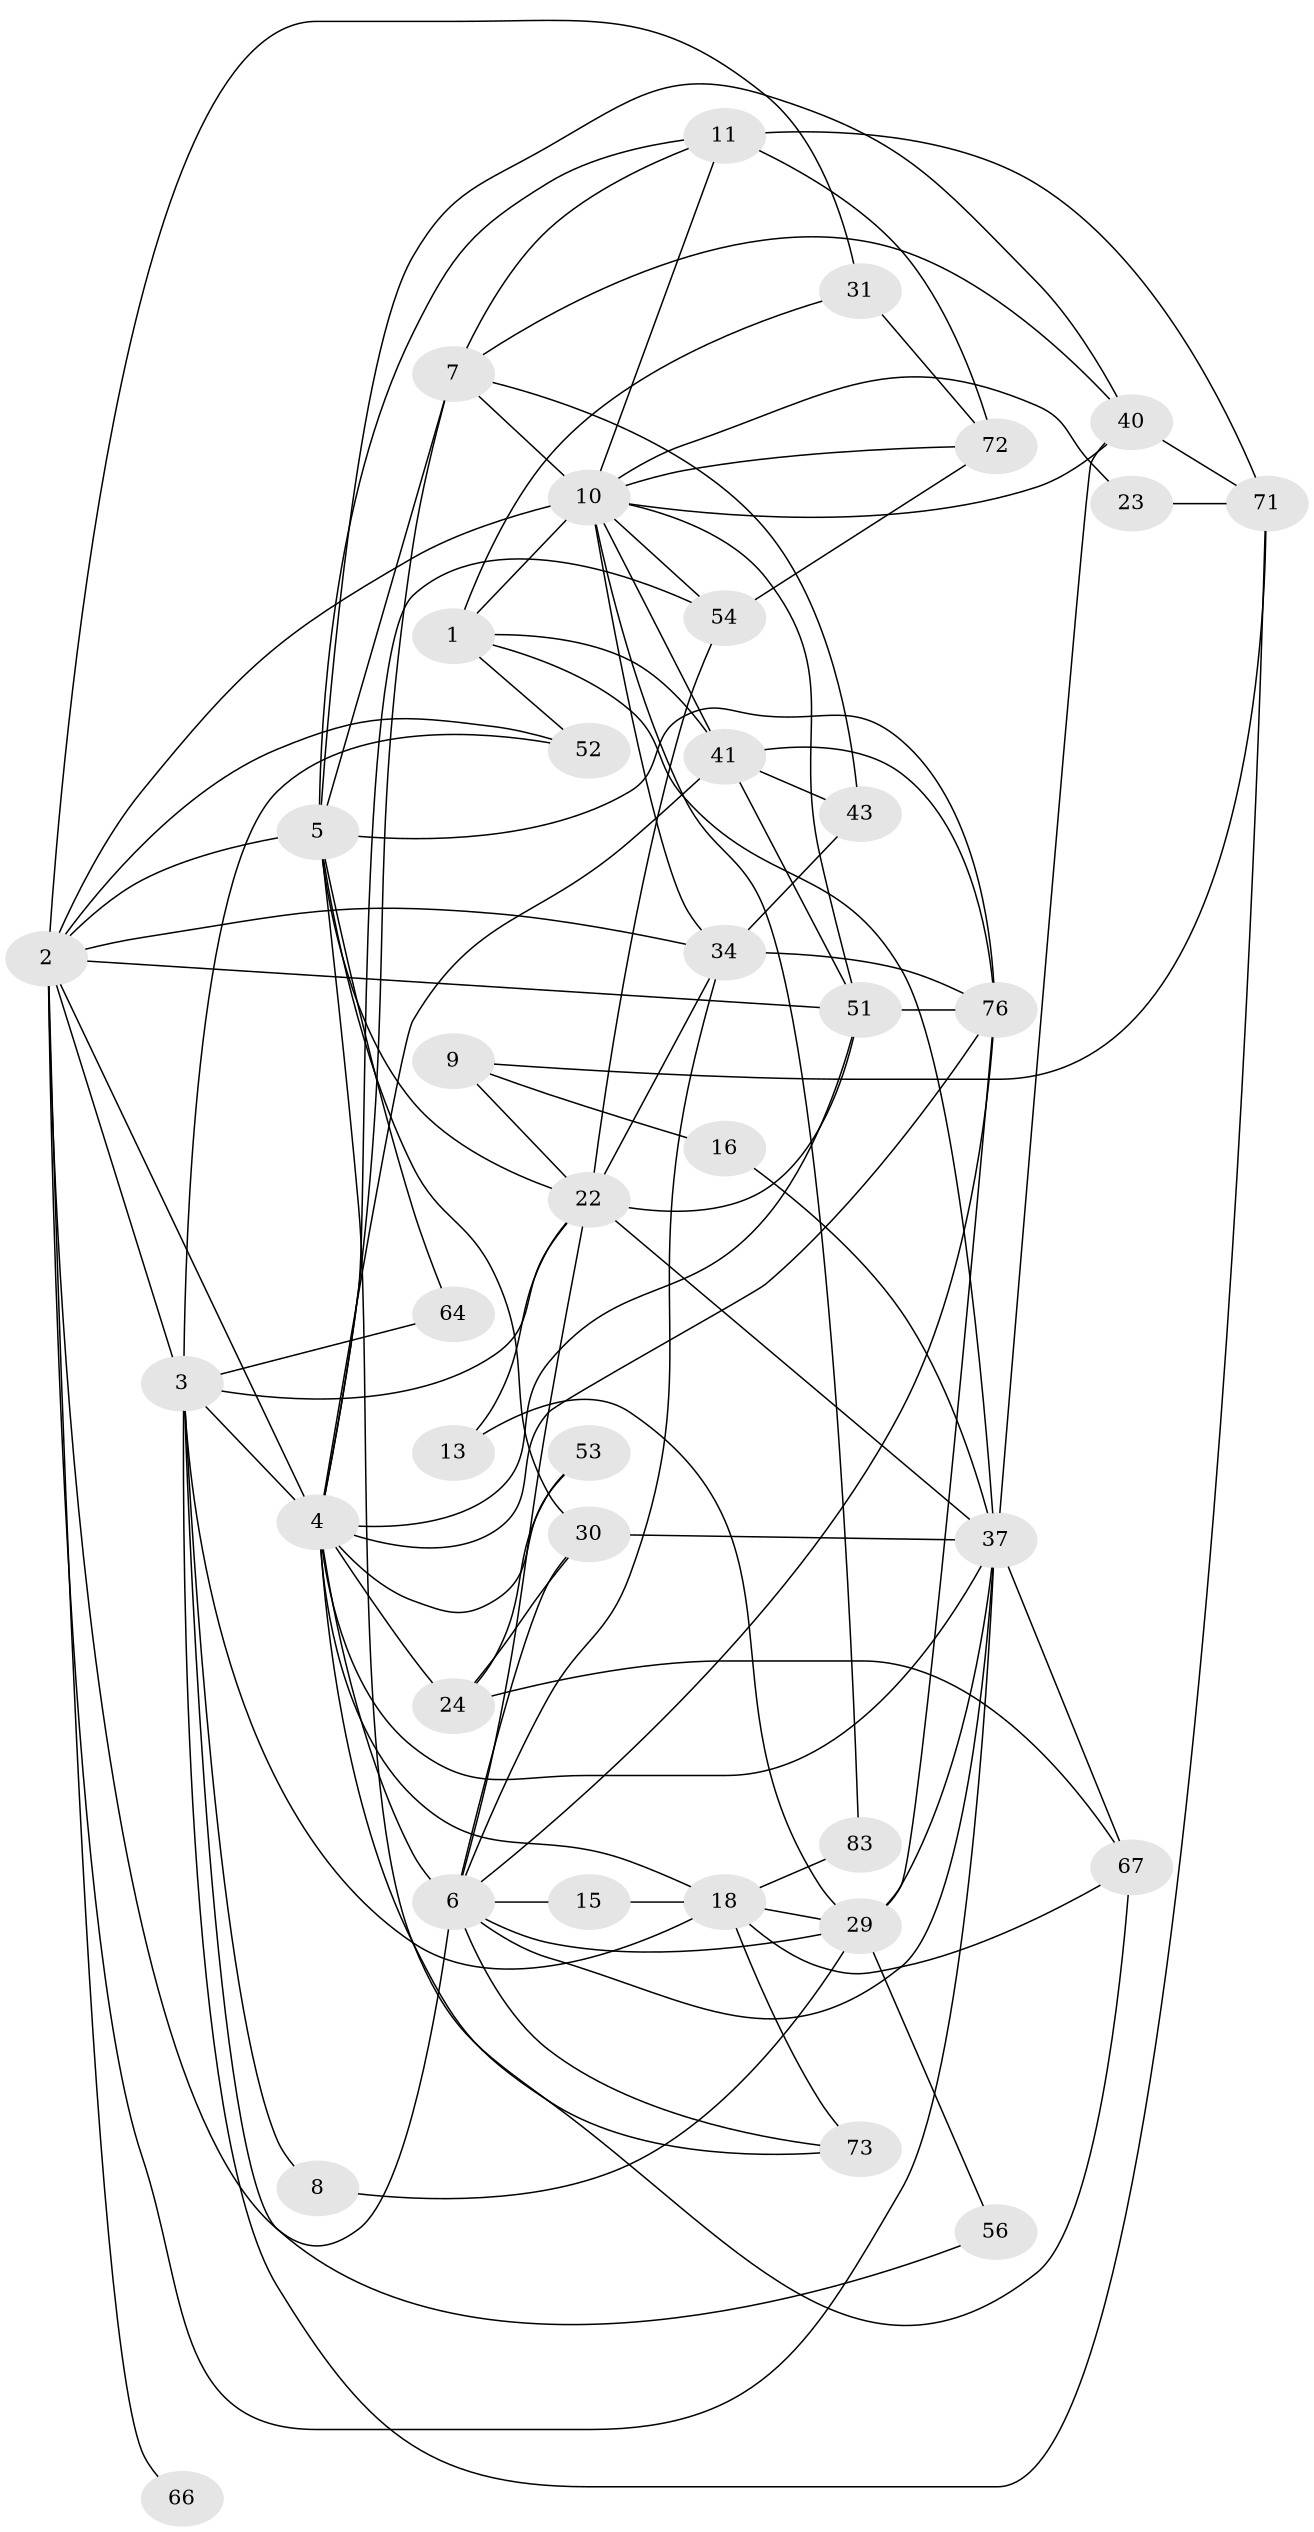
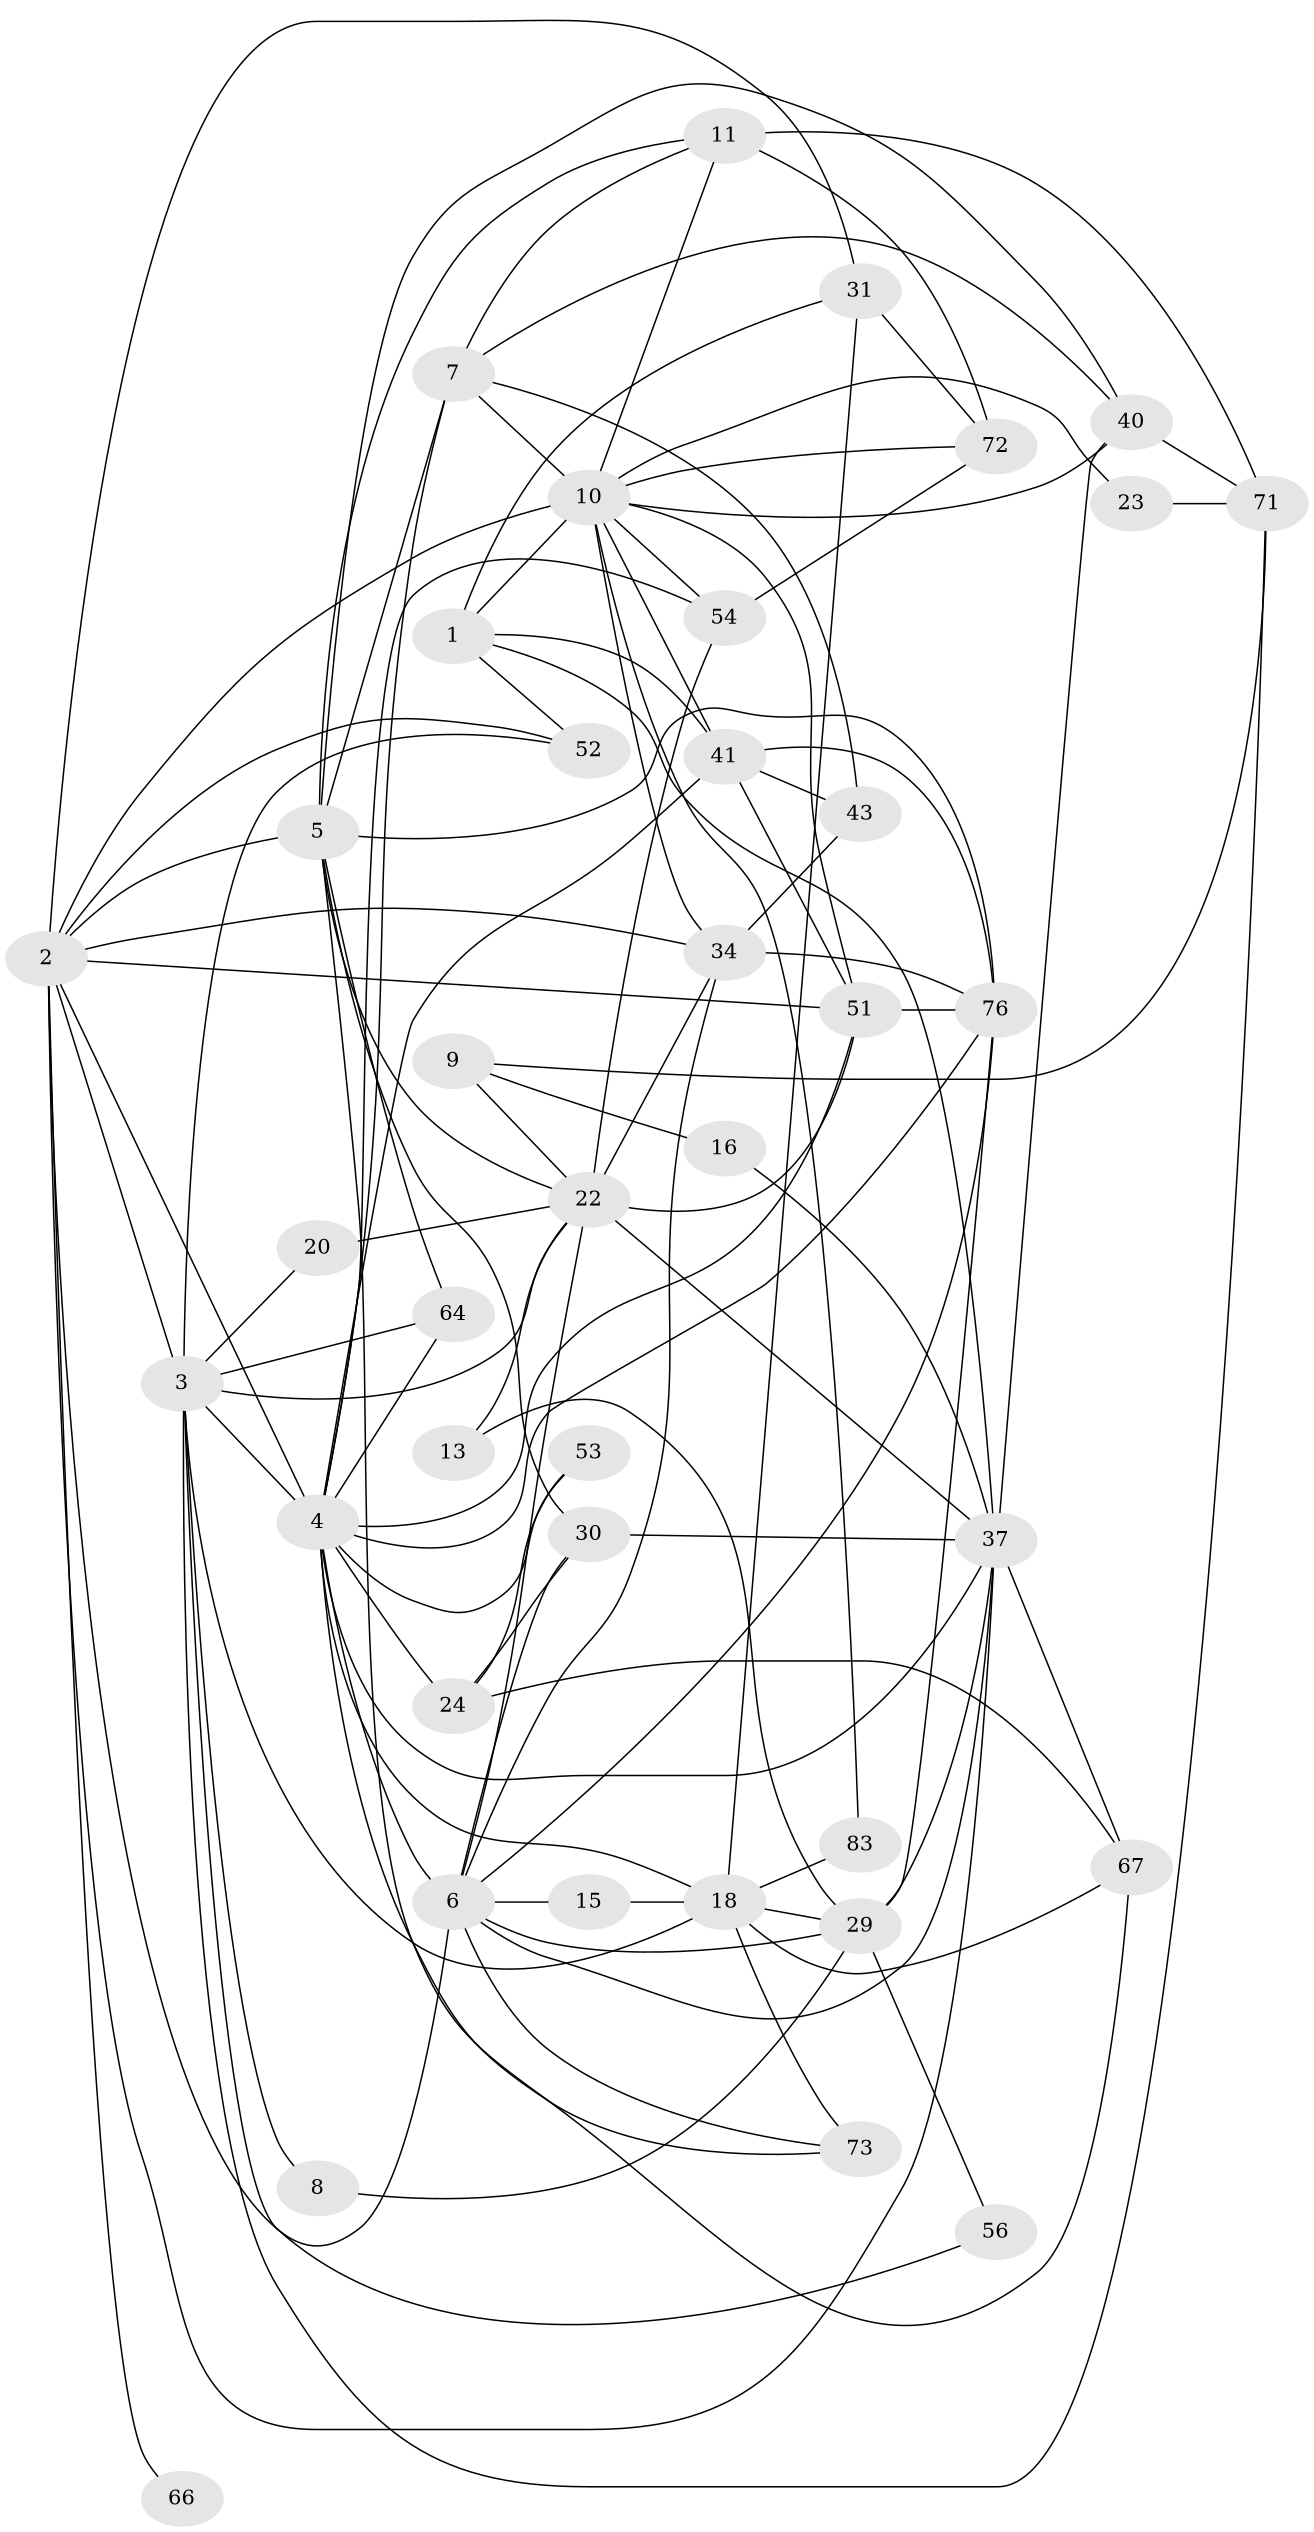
none -> (793, 1097)
none -> (318, 1248)
none -> (386, 1418)
